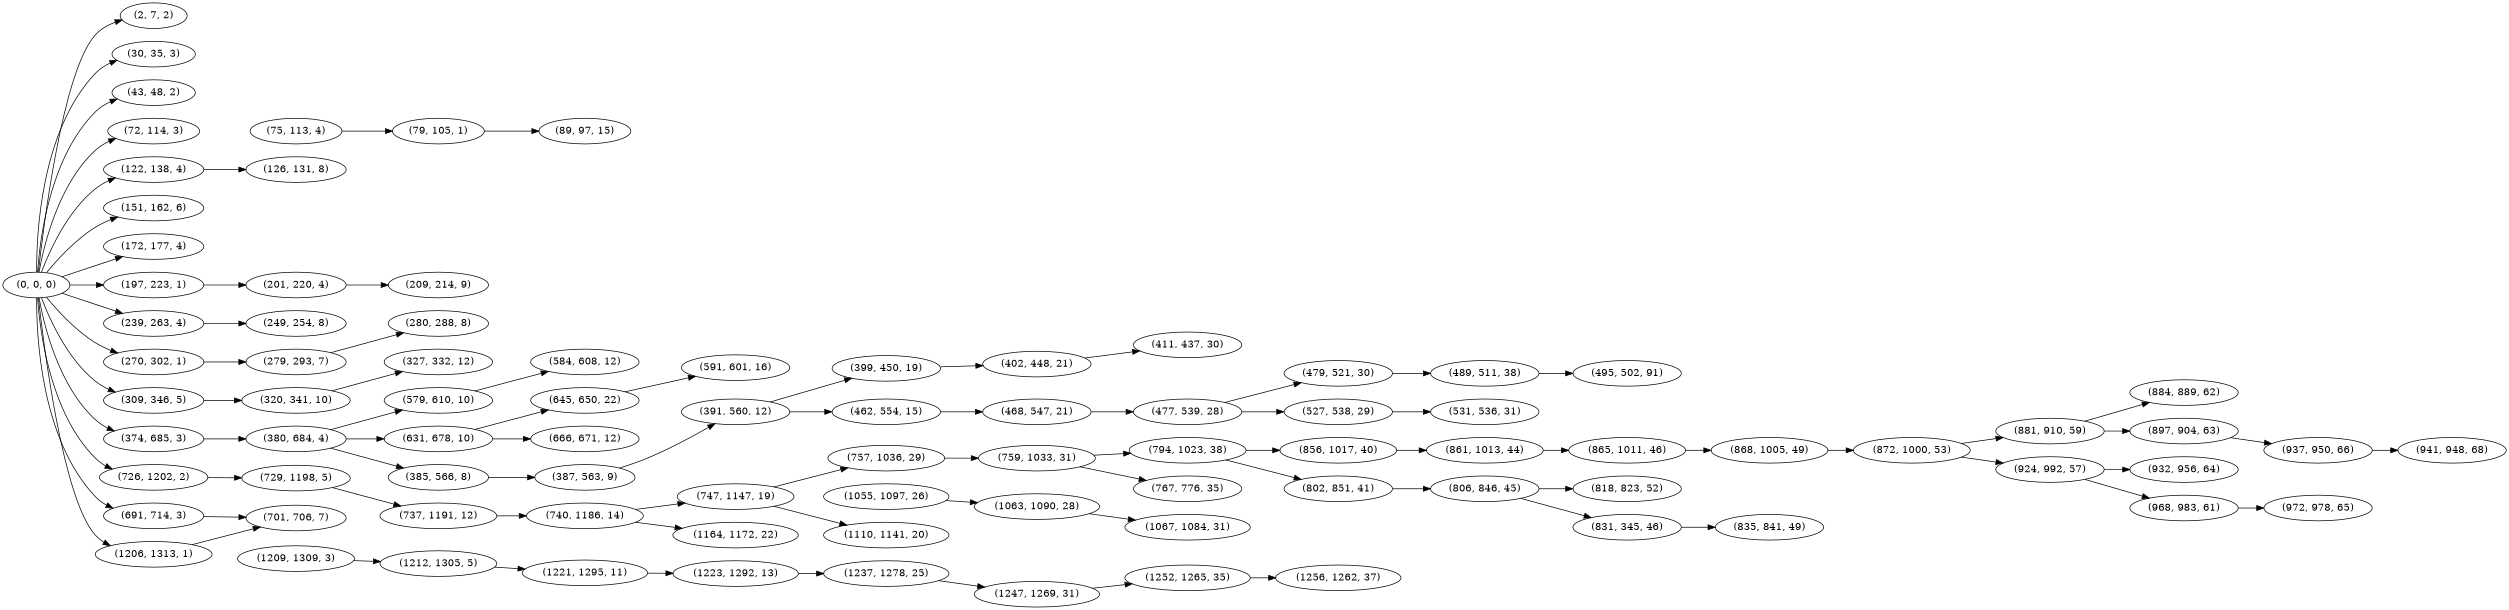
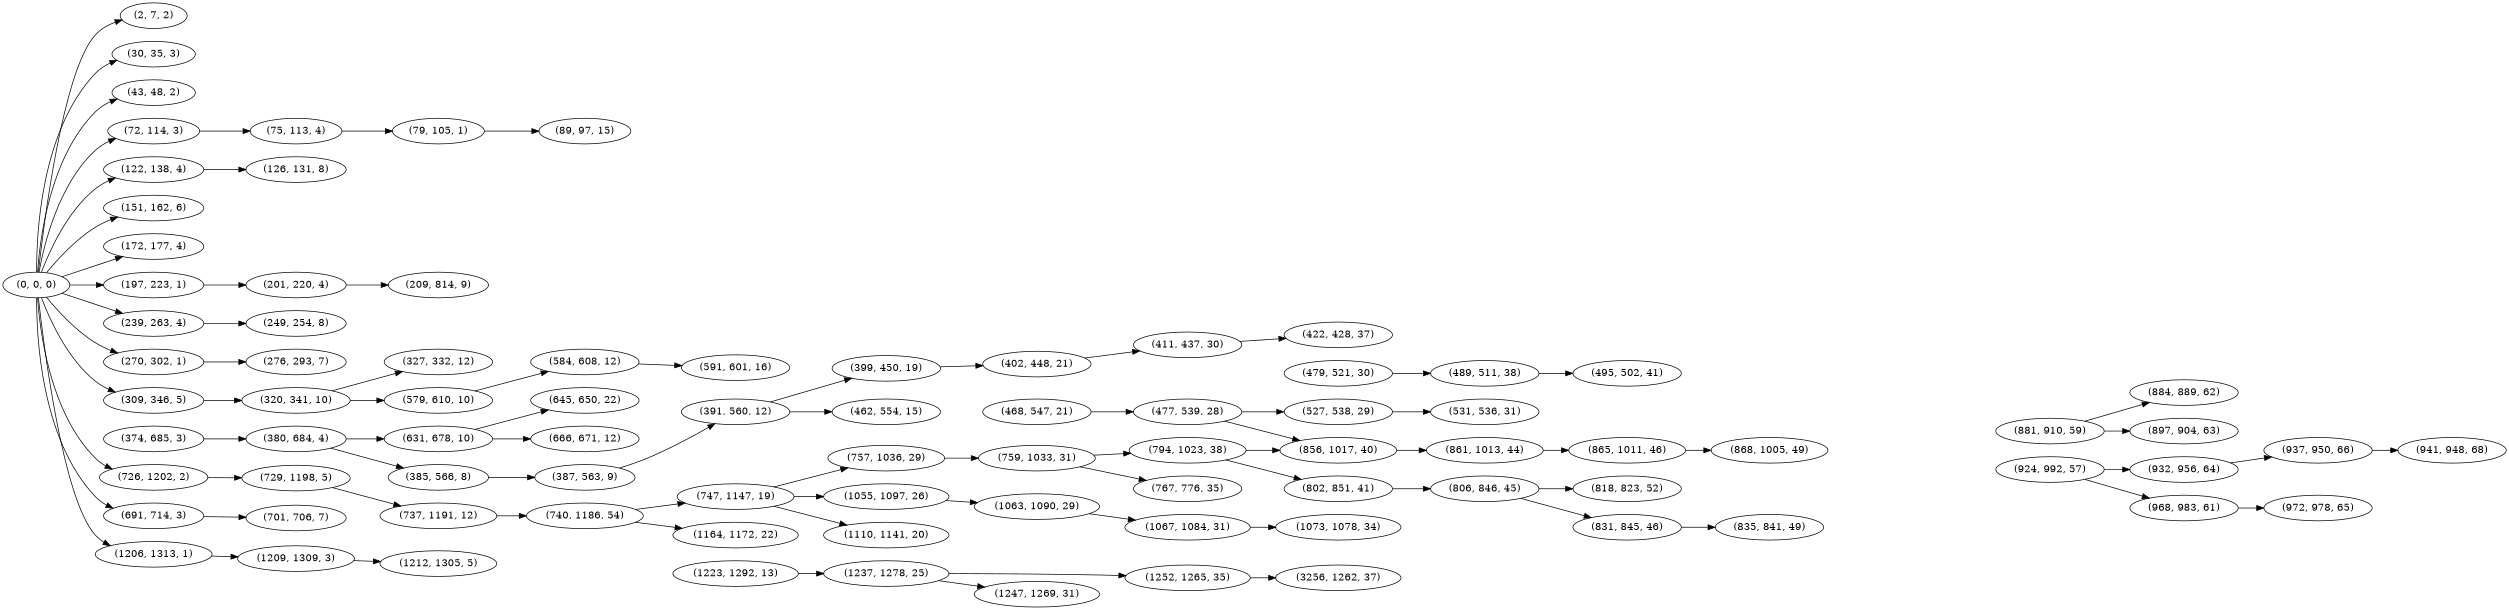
none -> (221, 131)
(438, 285) -> (438, 285)
(438, 323) -> none
none -> (1338, 335)
(296, 362) -> (296, 362)
(61, 370) -> none
(1627, 373) -> (1627, 373)
(657, 385) -> (656, 365)
(1259, 394) -> (1259, 430)
(958, 412) -> none
(363, 421) -> (363, 400)
(2247, 440) -> (2247, 460)
(1912, 450) -> none
none -> (805, 497)
(1037, 507) -> (1037, 507)
(585, 516) -> (585, 516)
none -> (1338, 527)
(1627, 527) -> (1627, 527)
(223, 537) -> (221, 556)
(585, 573) -> none
(1338, 578) -> (1338, 578)
(1109, 586) -> (1034, 574)
